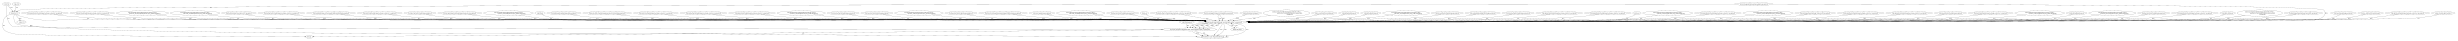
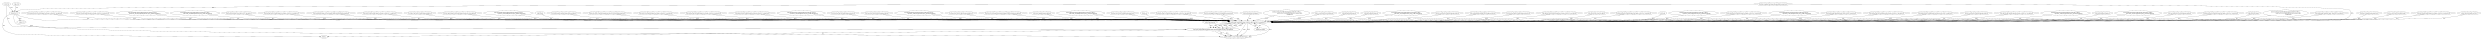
none -> (1596, 13)
